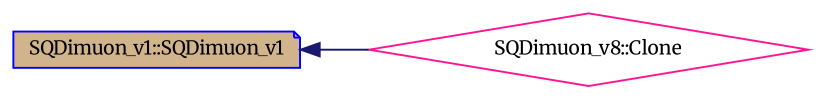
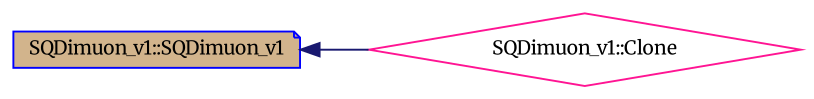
(589, 50) -> (585, 50)
